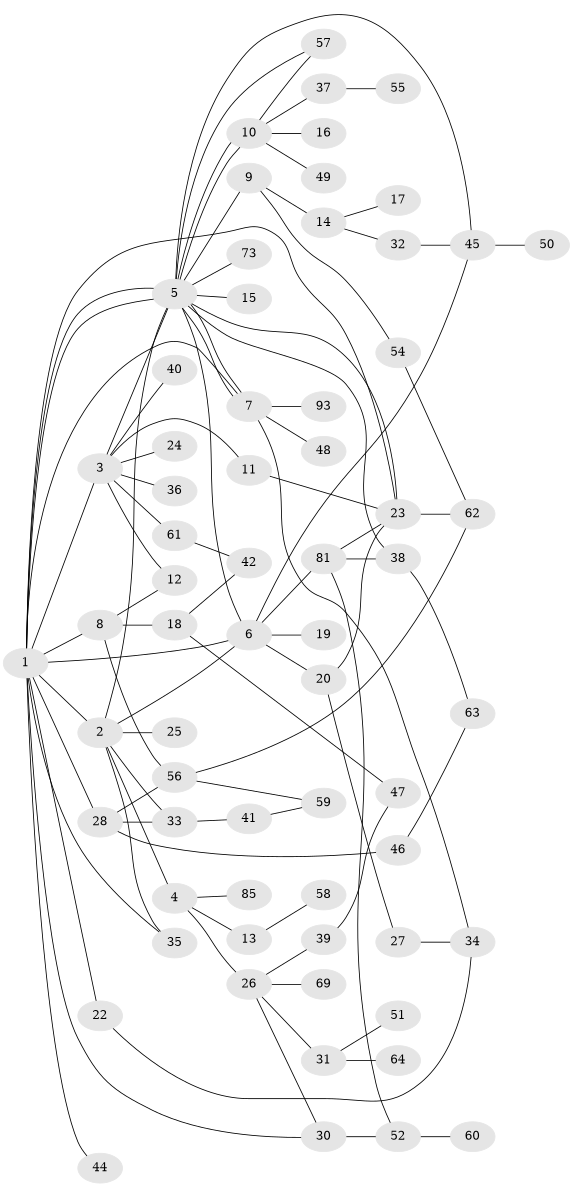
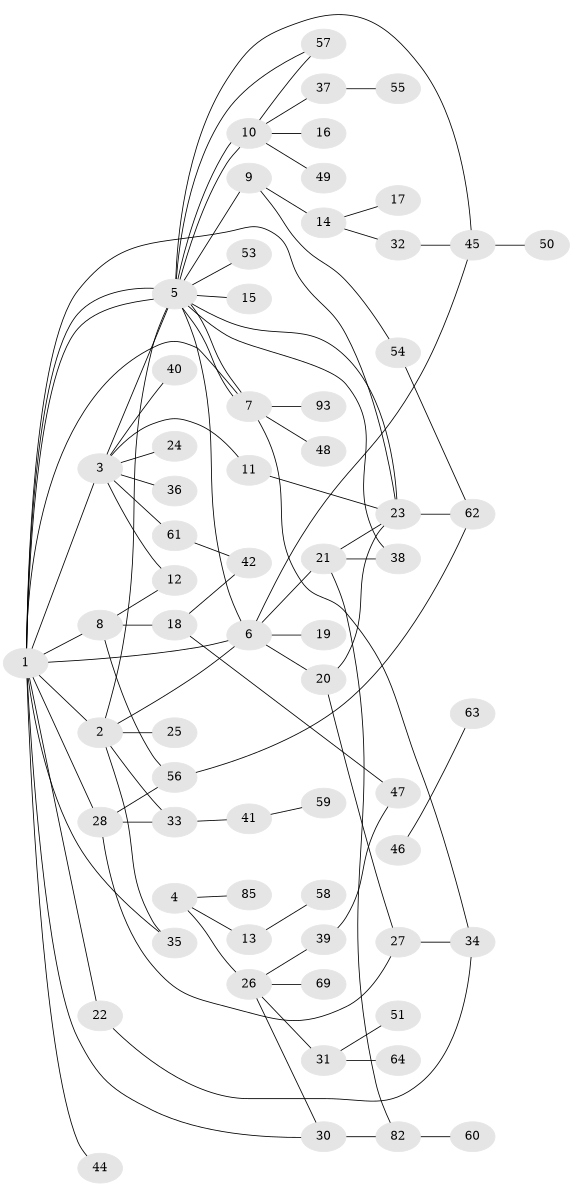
(249, 254) -> (249, 254)
(324, 559) -> (324, 559)
(444, 633) -> none
(249, 790) -> none
(137, 816) -> none
(245, 856) -> (210, 1002)
(398, 1137) -> (398, 1137)
